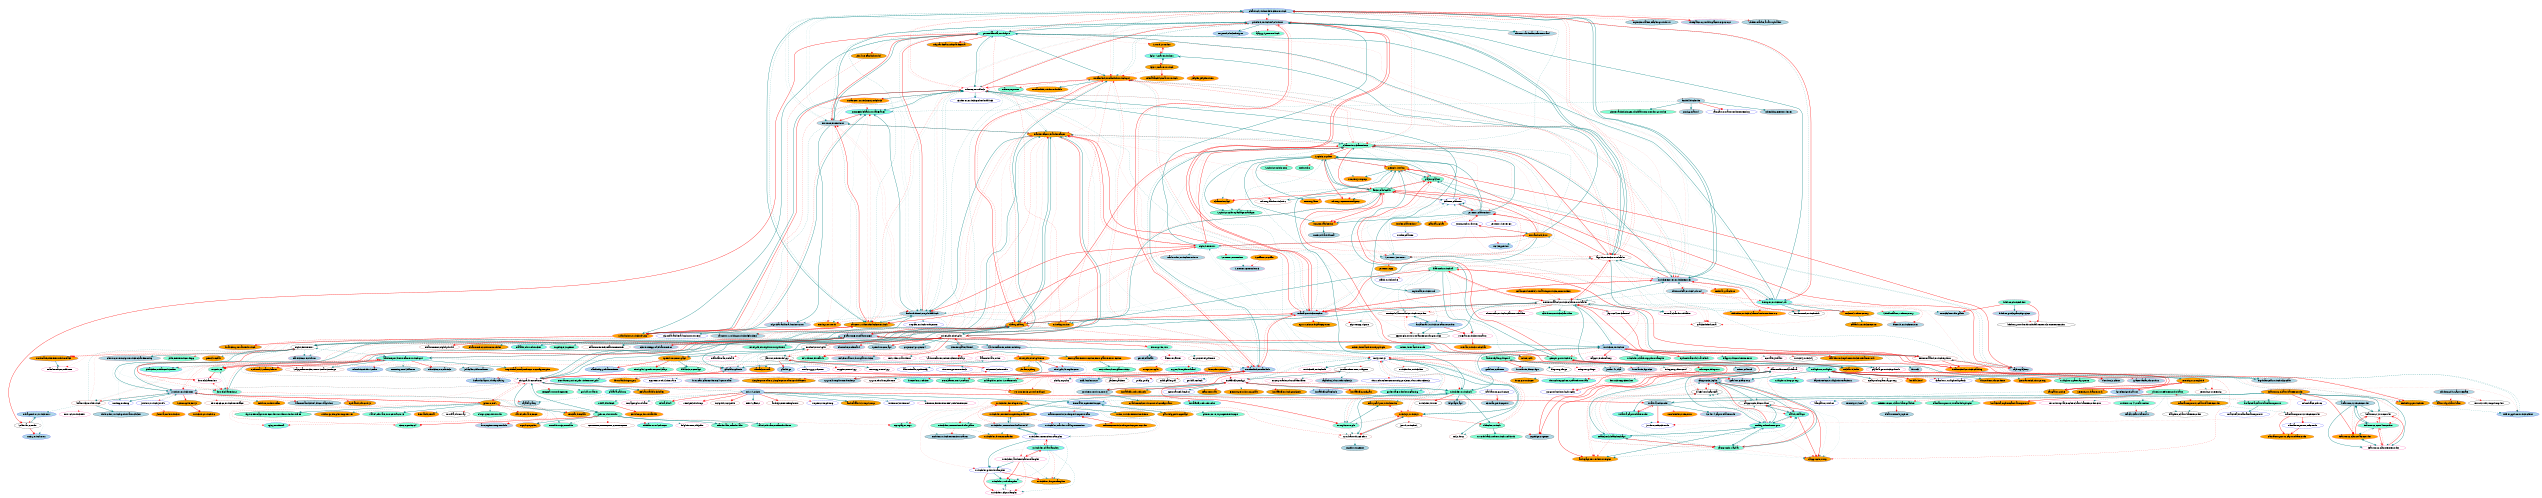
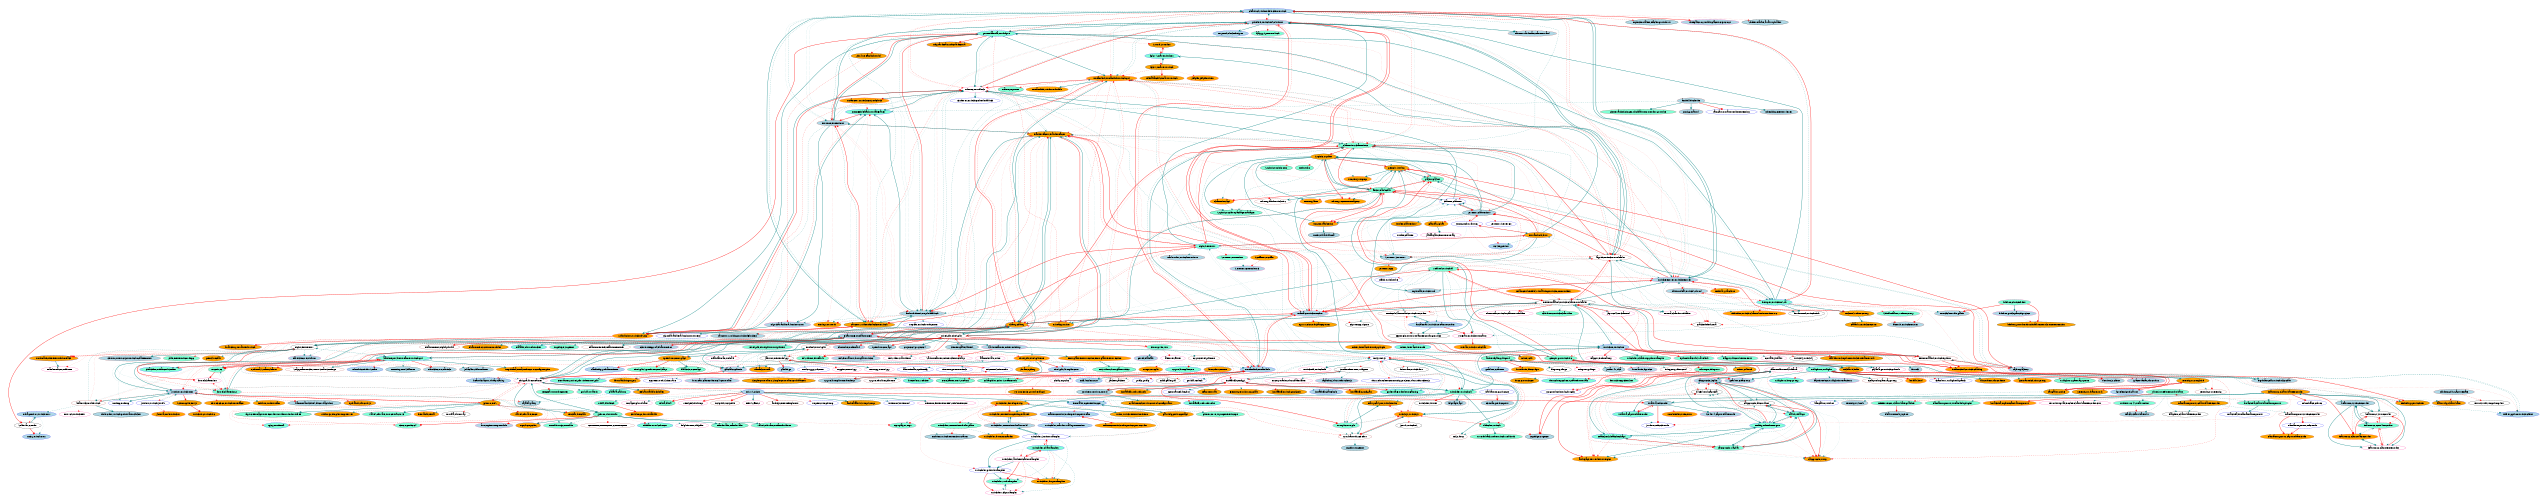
(922, 99) -> (922, 99)
(1560, 136) -> (1509, 287)
none -> (1441, 235)
(1443, 269) -> (1443, 269)
(1629, 296) -> (1731, 328)
(2036, 325) -> (2036, 325)
(130, 358) -> (130, 358)
(279, 363) -> (279, 363)
(1639, 365) -> none
(1183, 369) -> (1183, 369)
(1411, 369) -> (1411, 369)
(1528, 369) -> (1528, 369)
(1745, 369) -> (1745, 369)
(752, 388) -> (1006, 387)
(1231, 395) -> (1232, 395)
(227, 403) -> (227, 403)
(490, 414) -> none
(1046, 437) -> (1046, 437)
